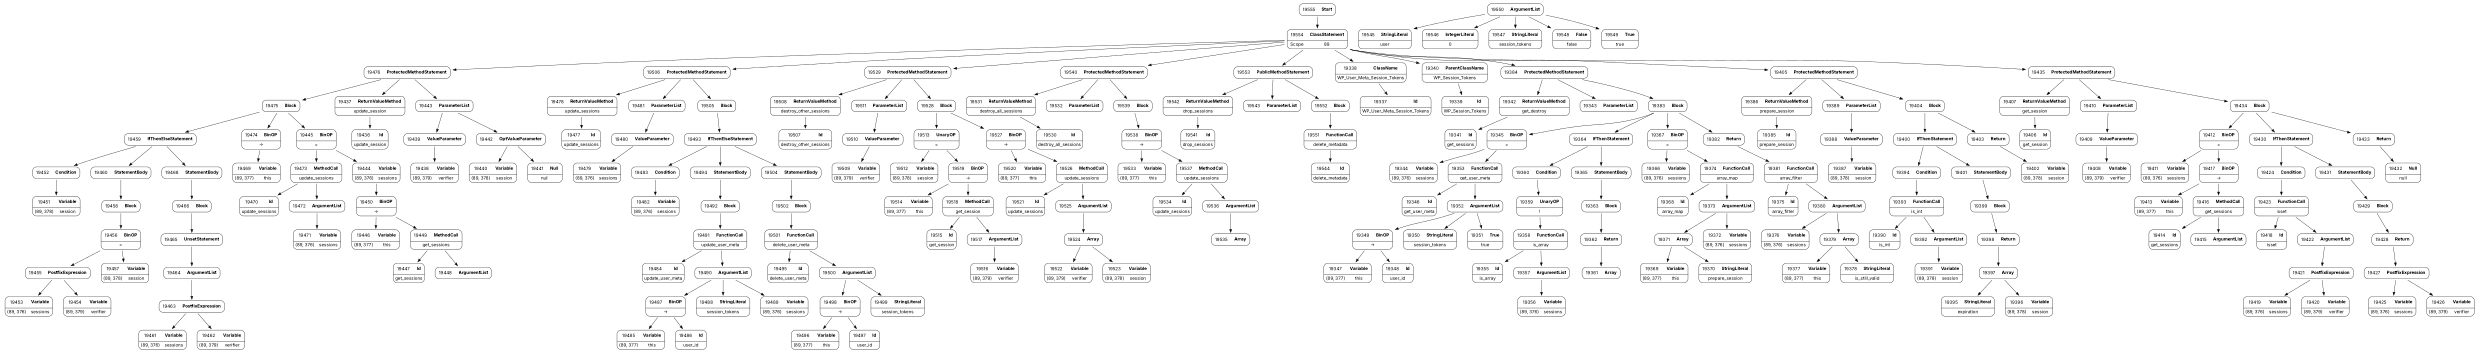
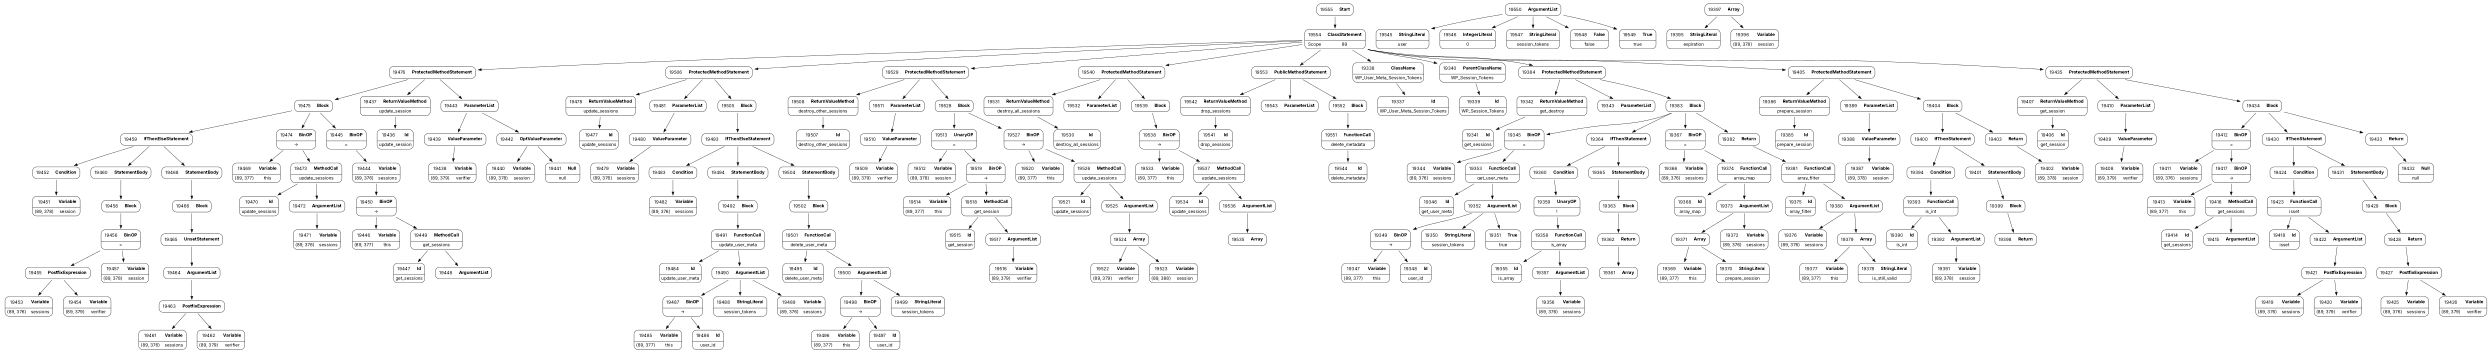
(316, 154) -> (305, 155)
(1998, 255) -> none
(1115, 278) -> (1161, 278)
